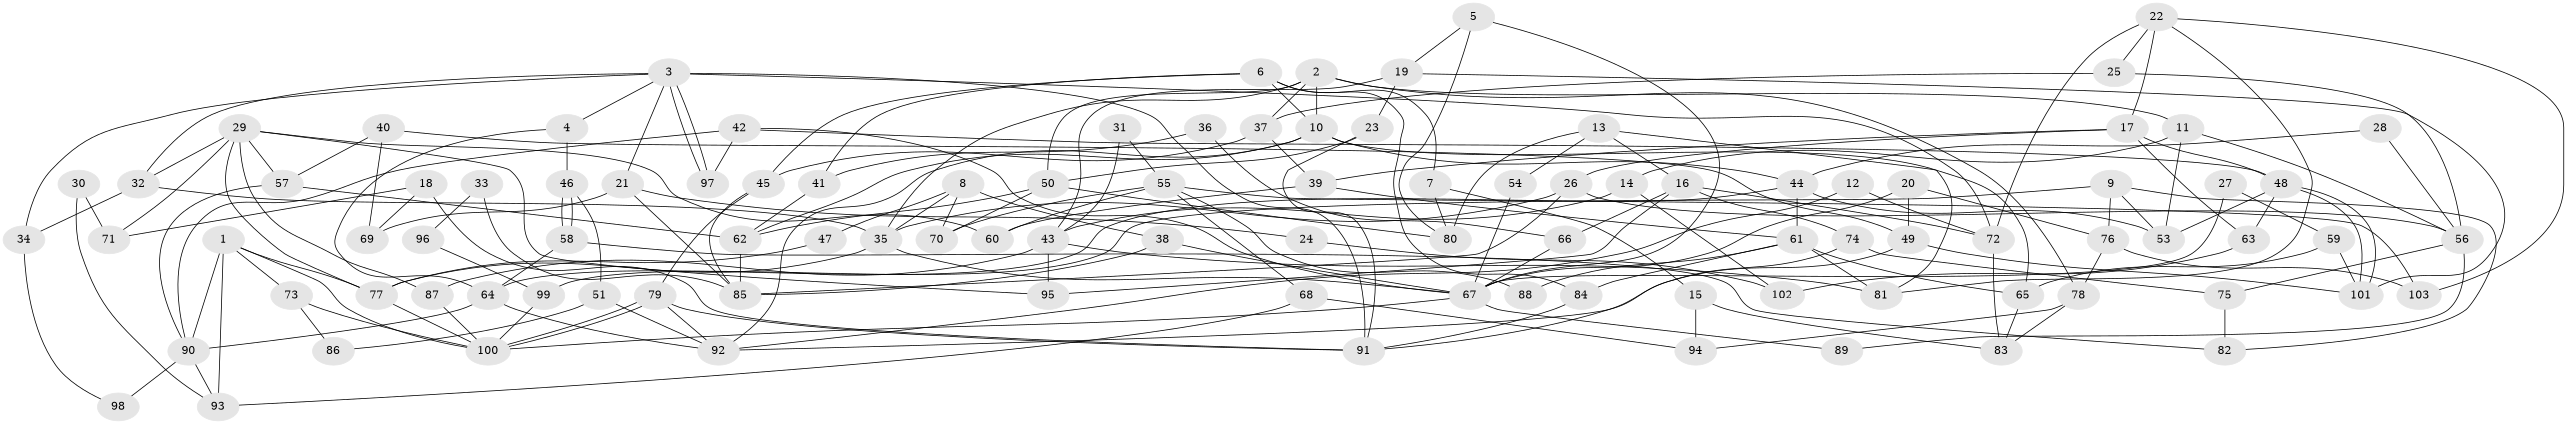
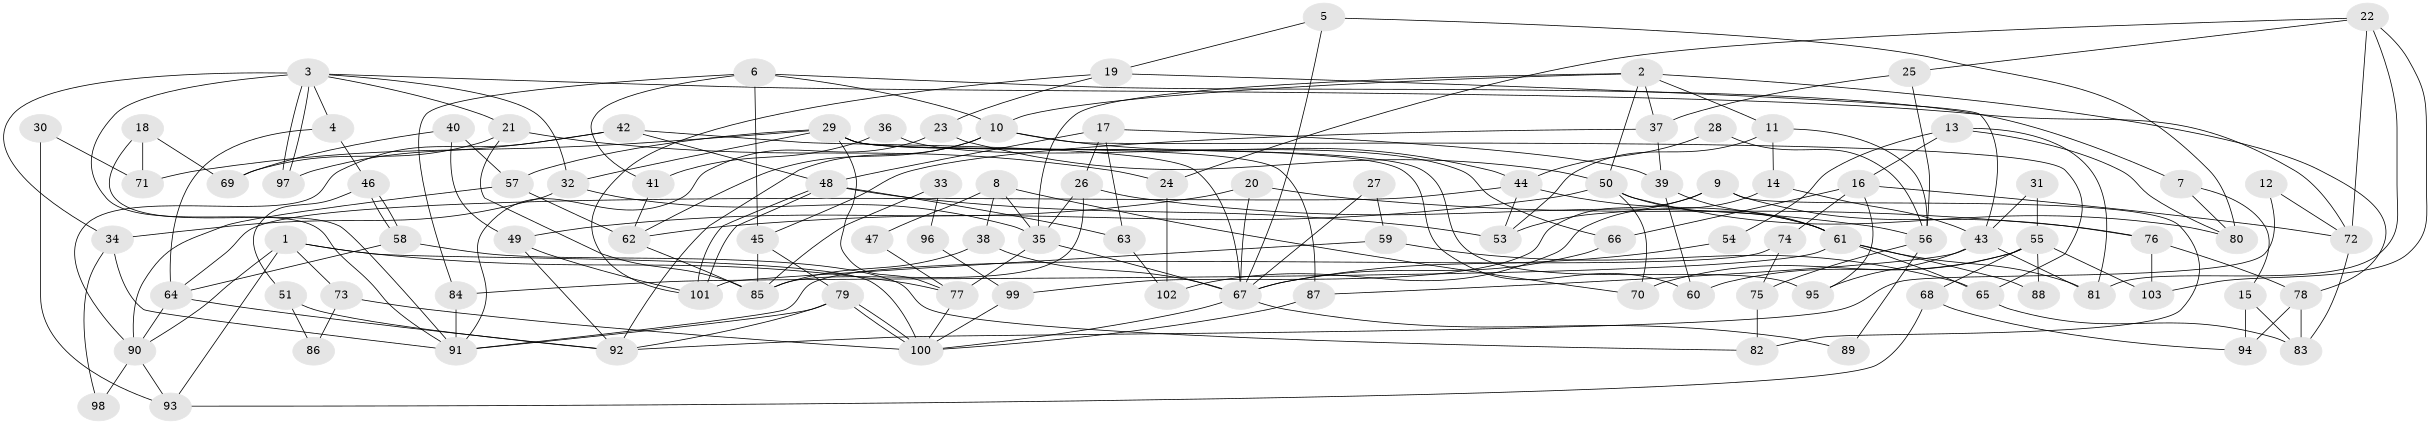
(2147, 69) -> (1758, 44)
none -> (1724, 212)
none -> (258, 326)
